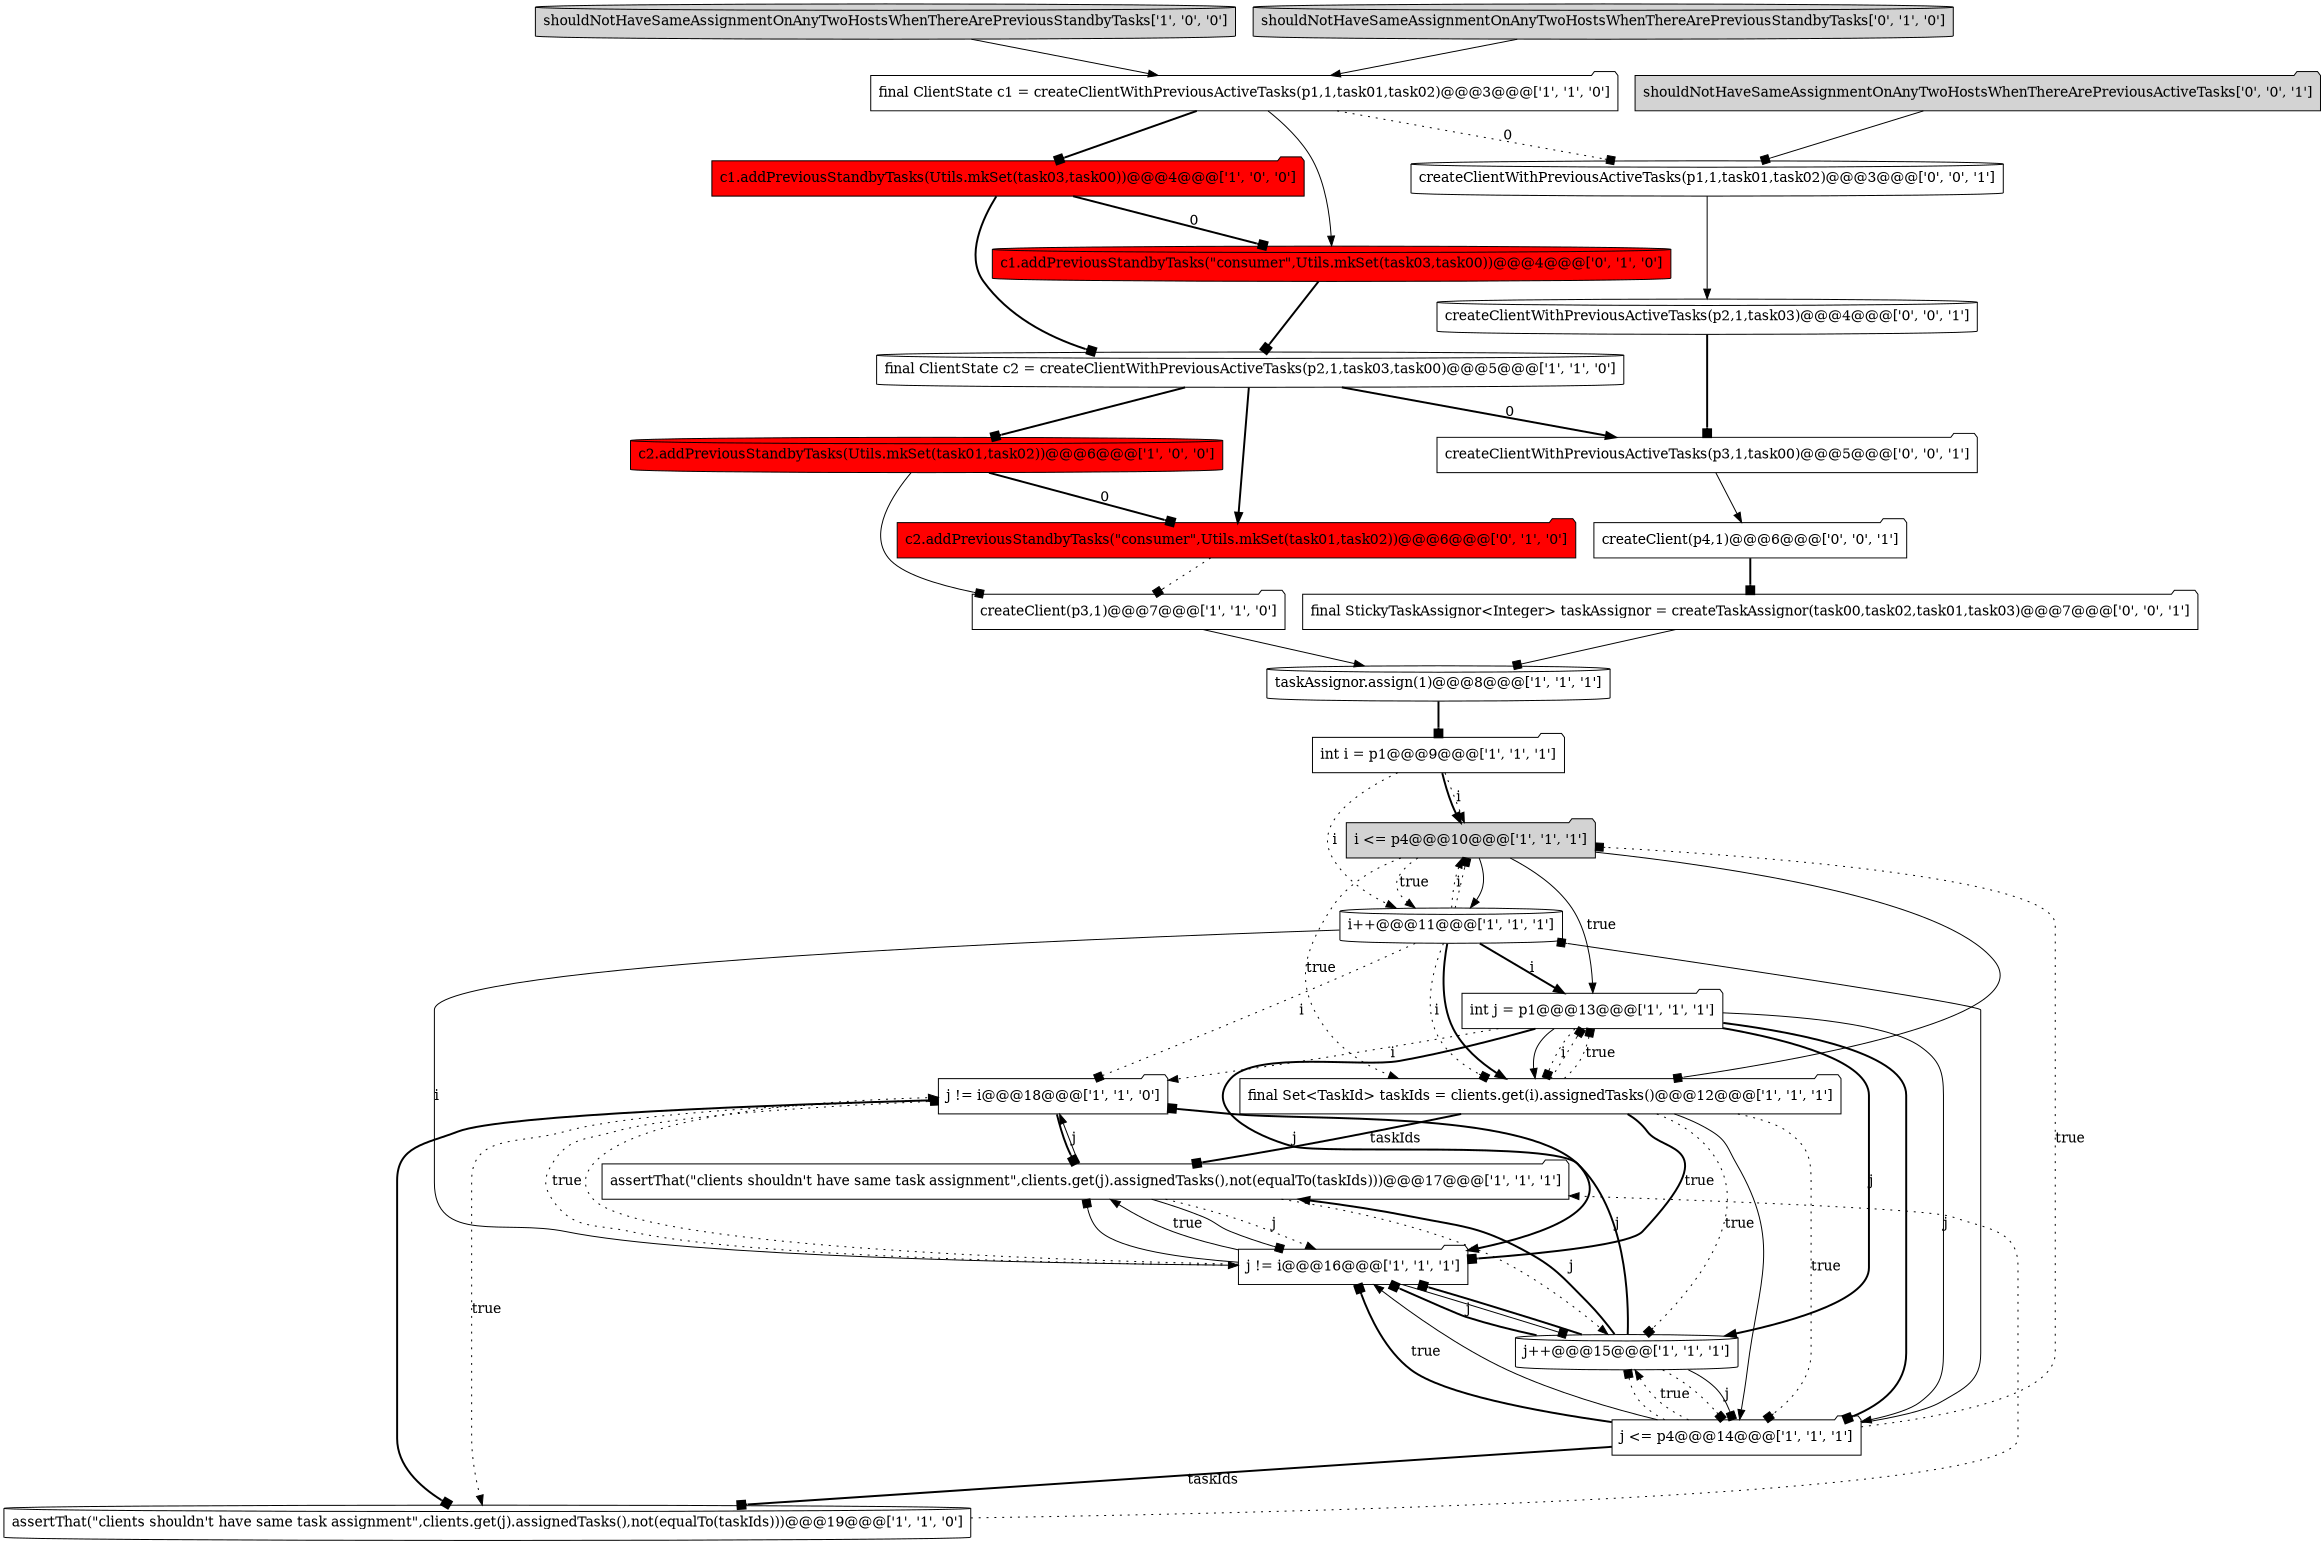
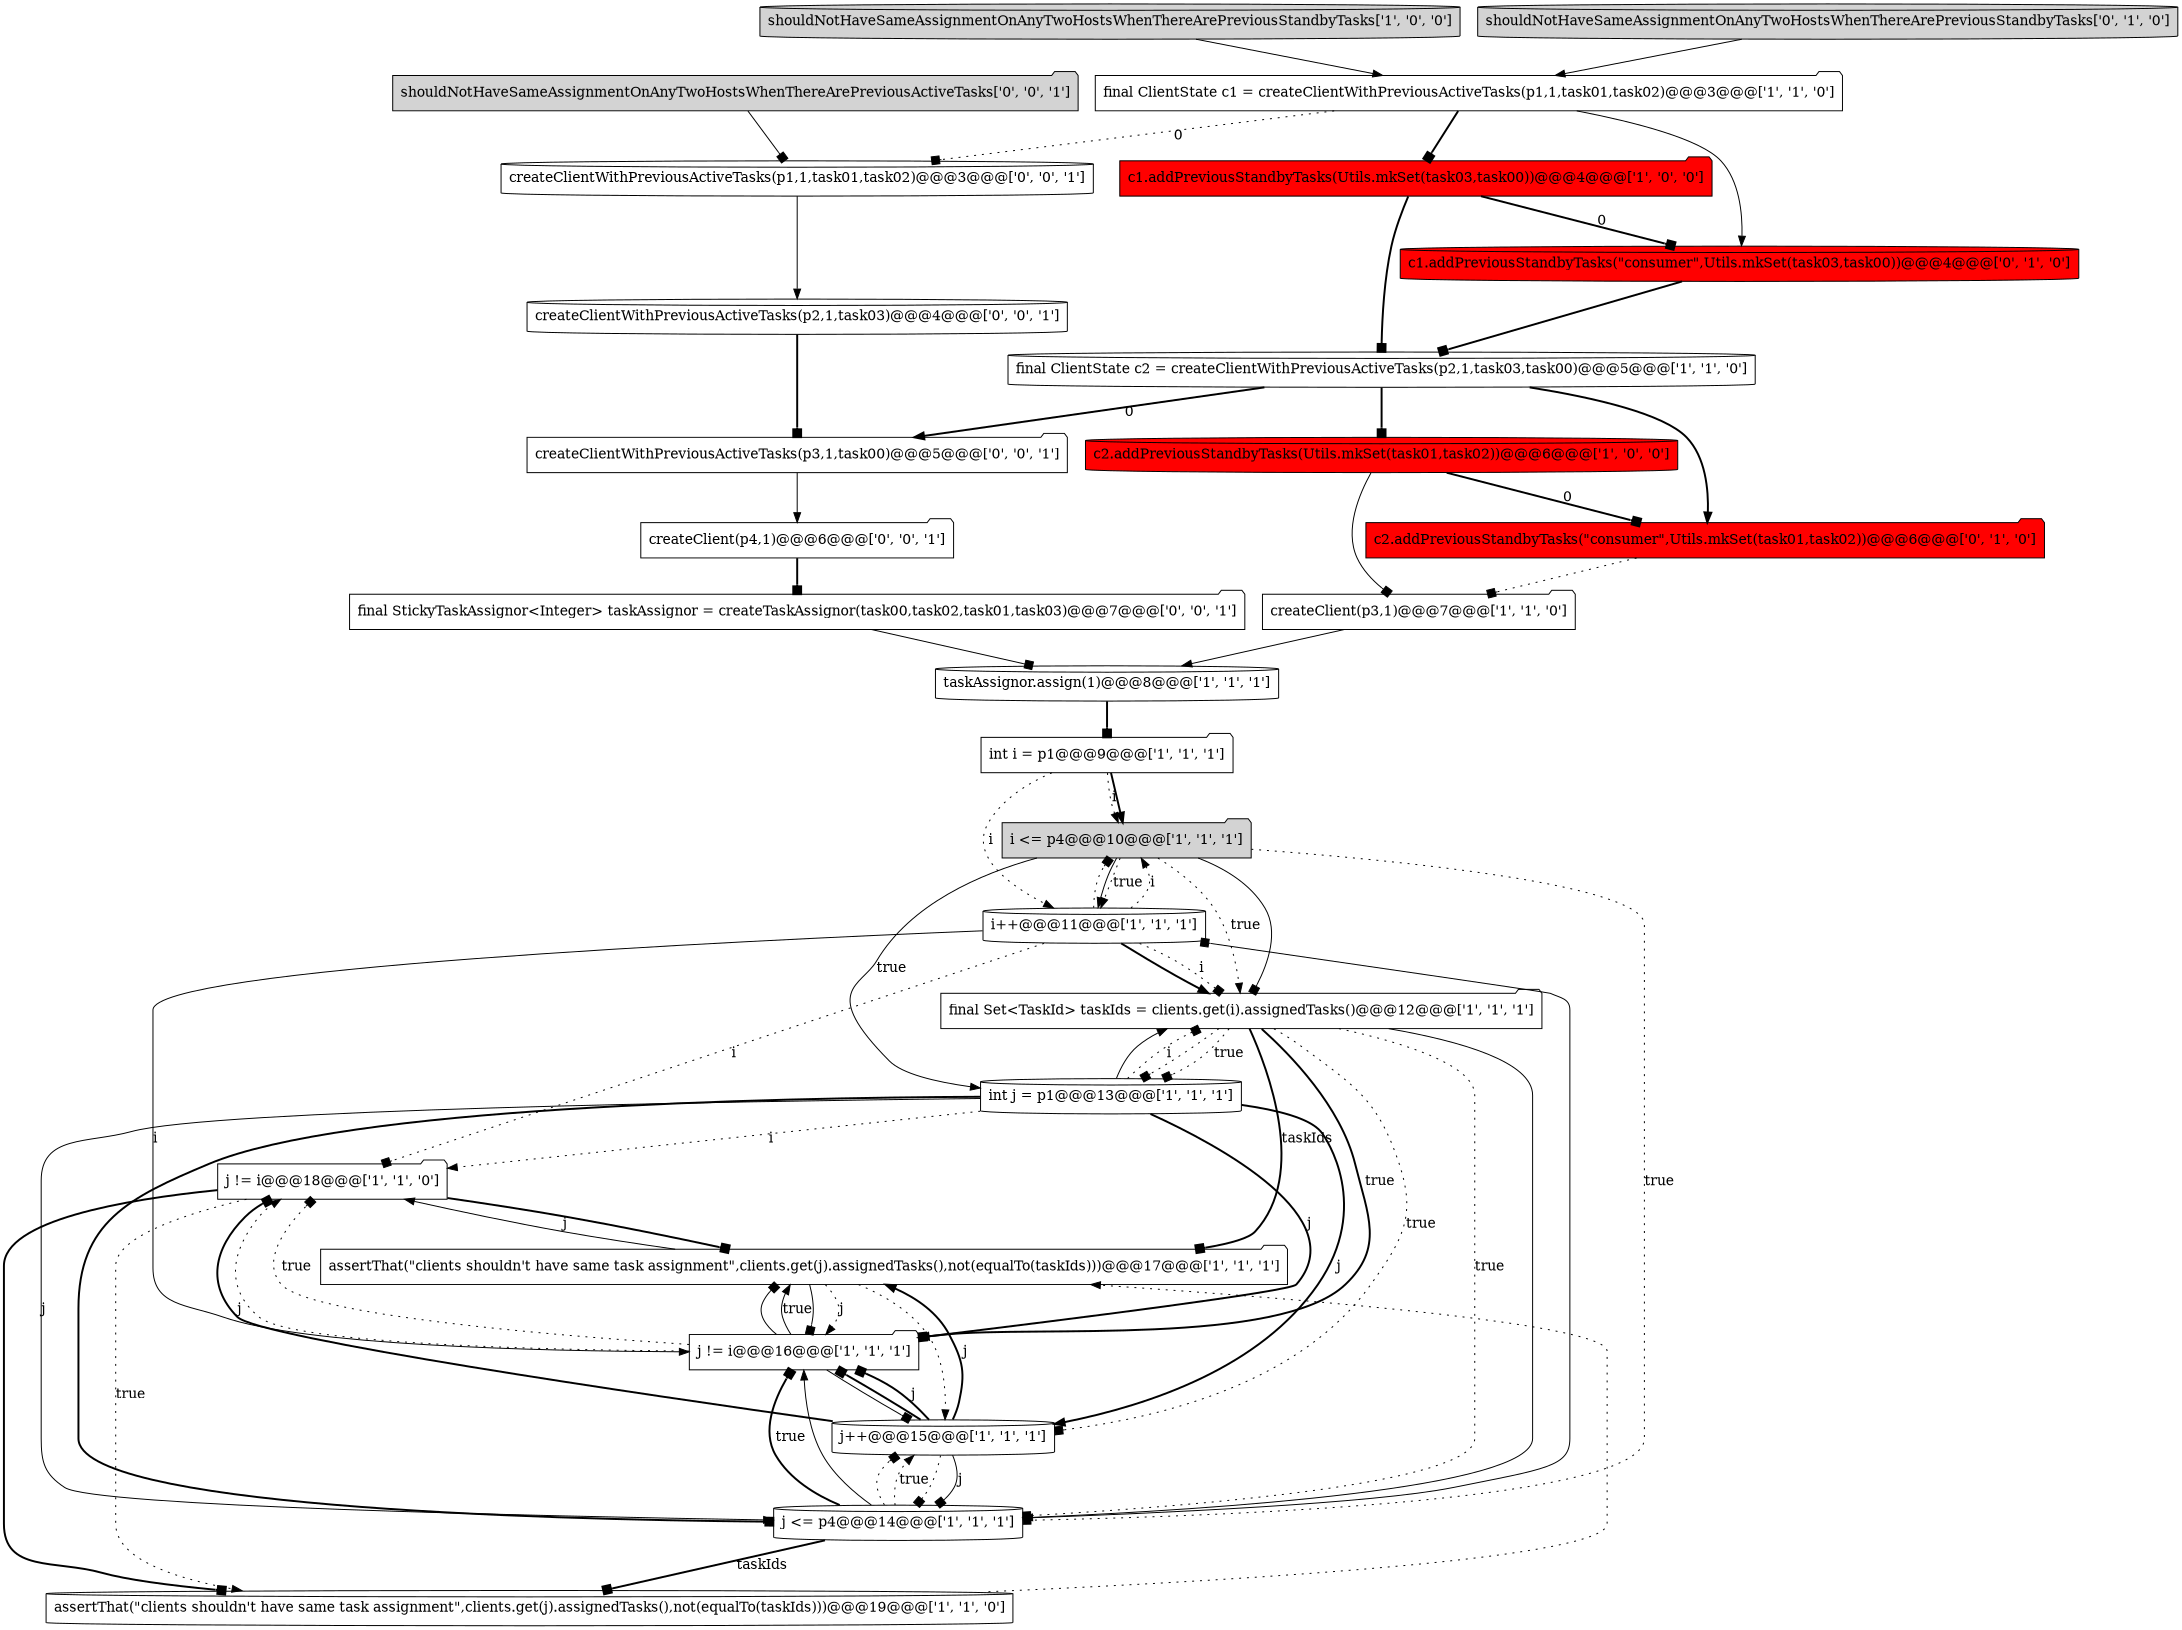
(1517, 966) -> none
(1592, 1011) -> (1111, 1096)
(2055, 1016) -> (1644, 1291)
(1737, 1437) -> (898, 1523)
